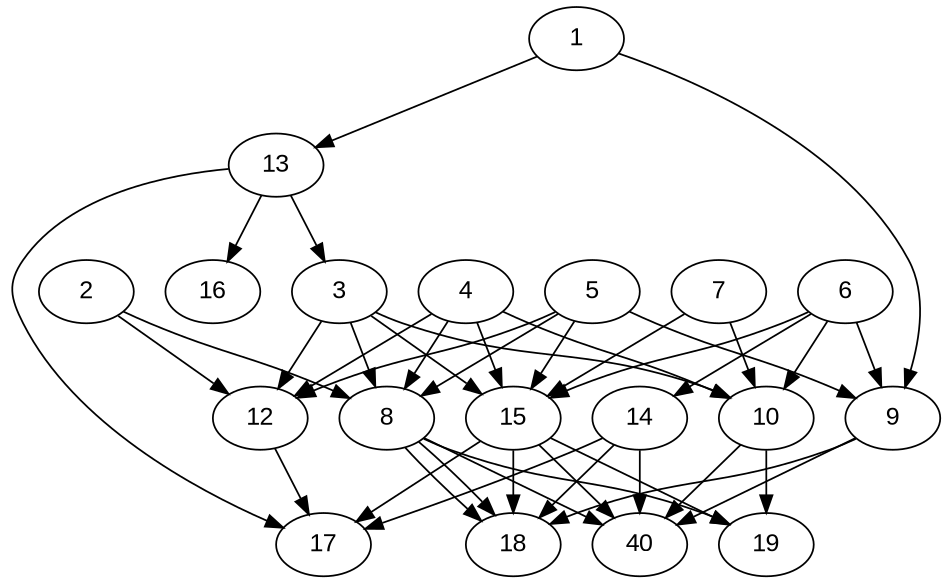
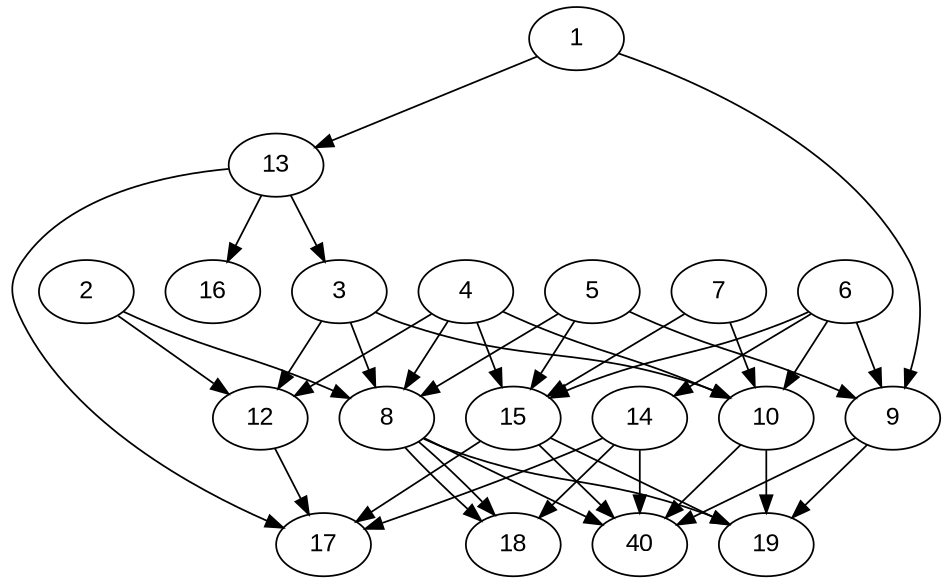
(414, 346) -> none
(447, 350) -> none
(513, 473) -> none
(727, 477) -> (836, 475)
